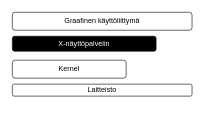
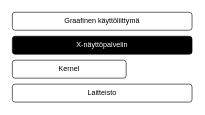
(84, 44) -> (102, 45)
(102, 90) -> (102, 93)
